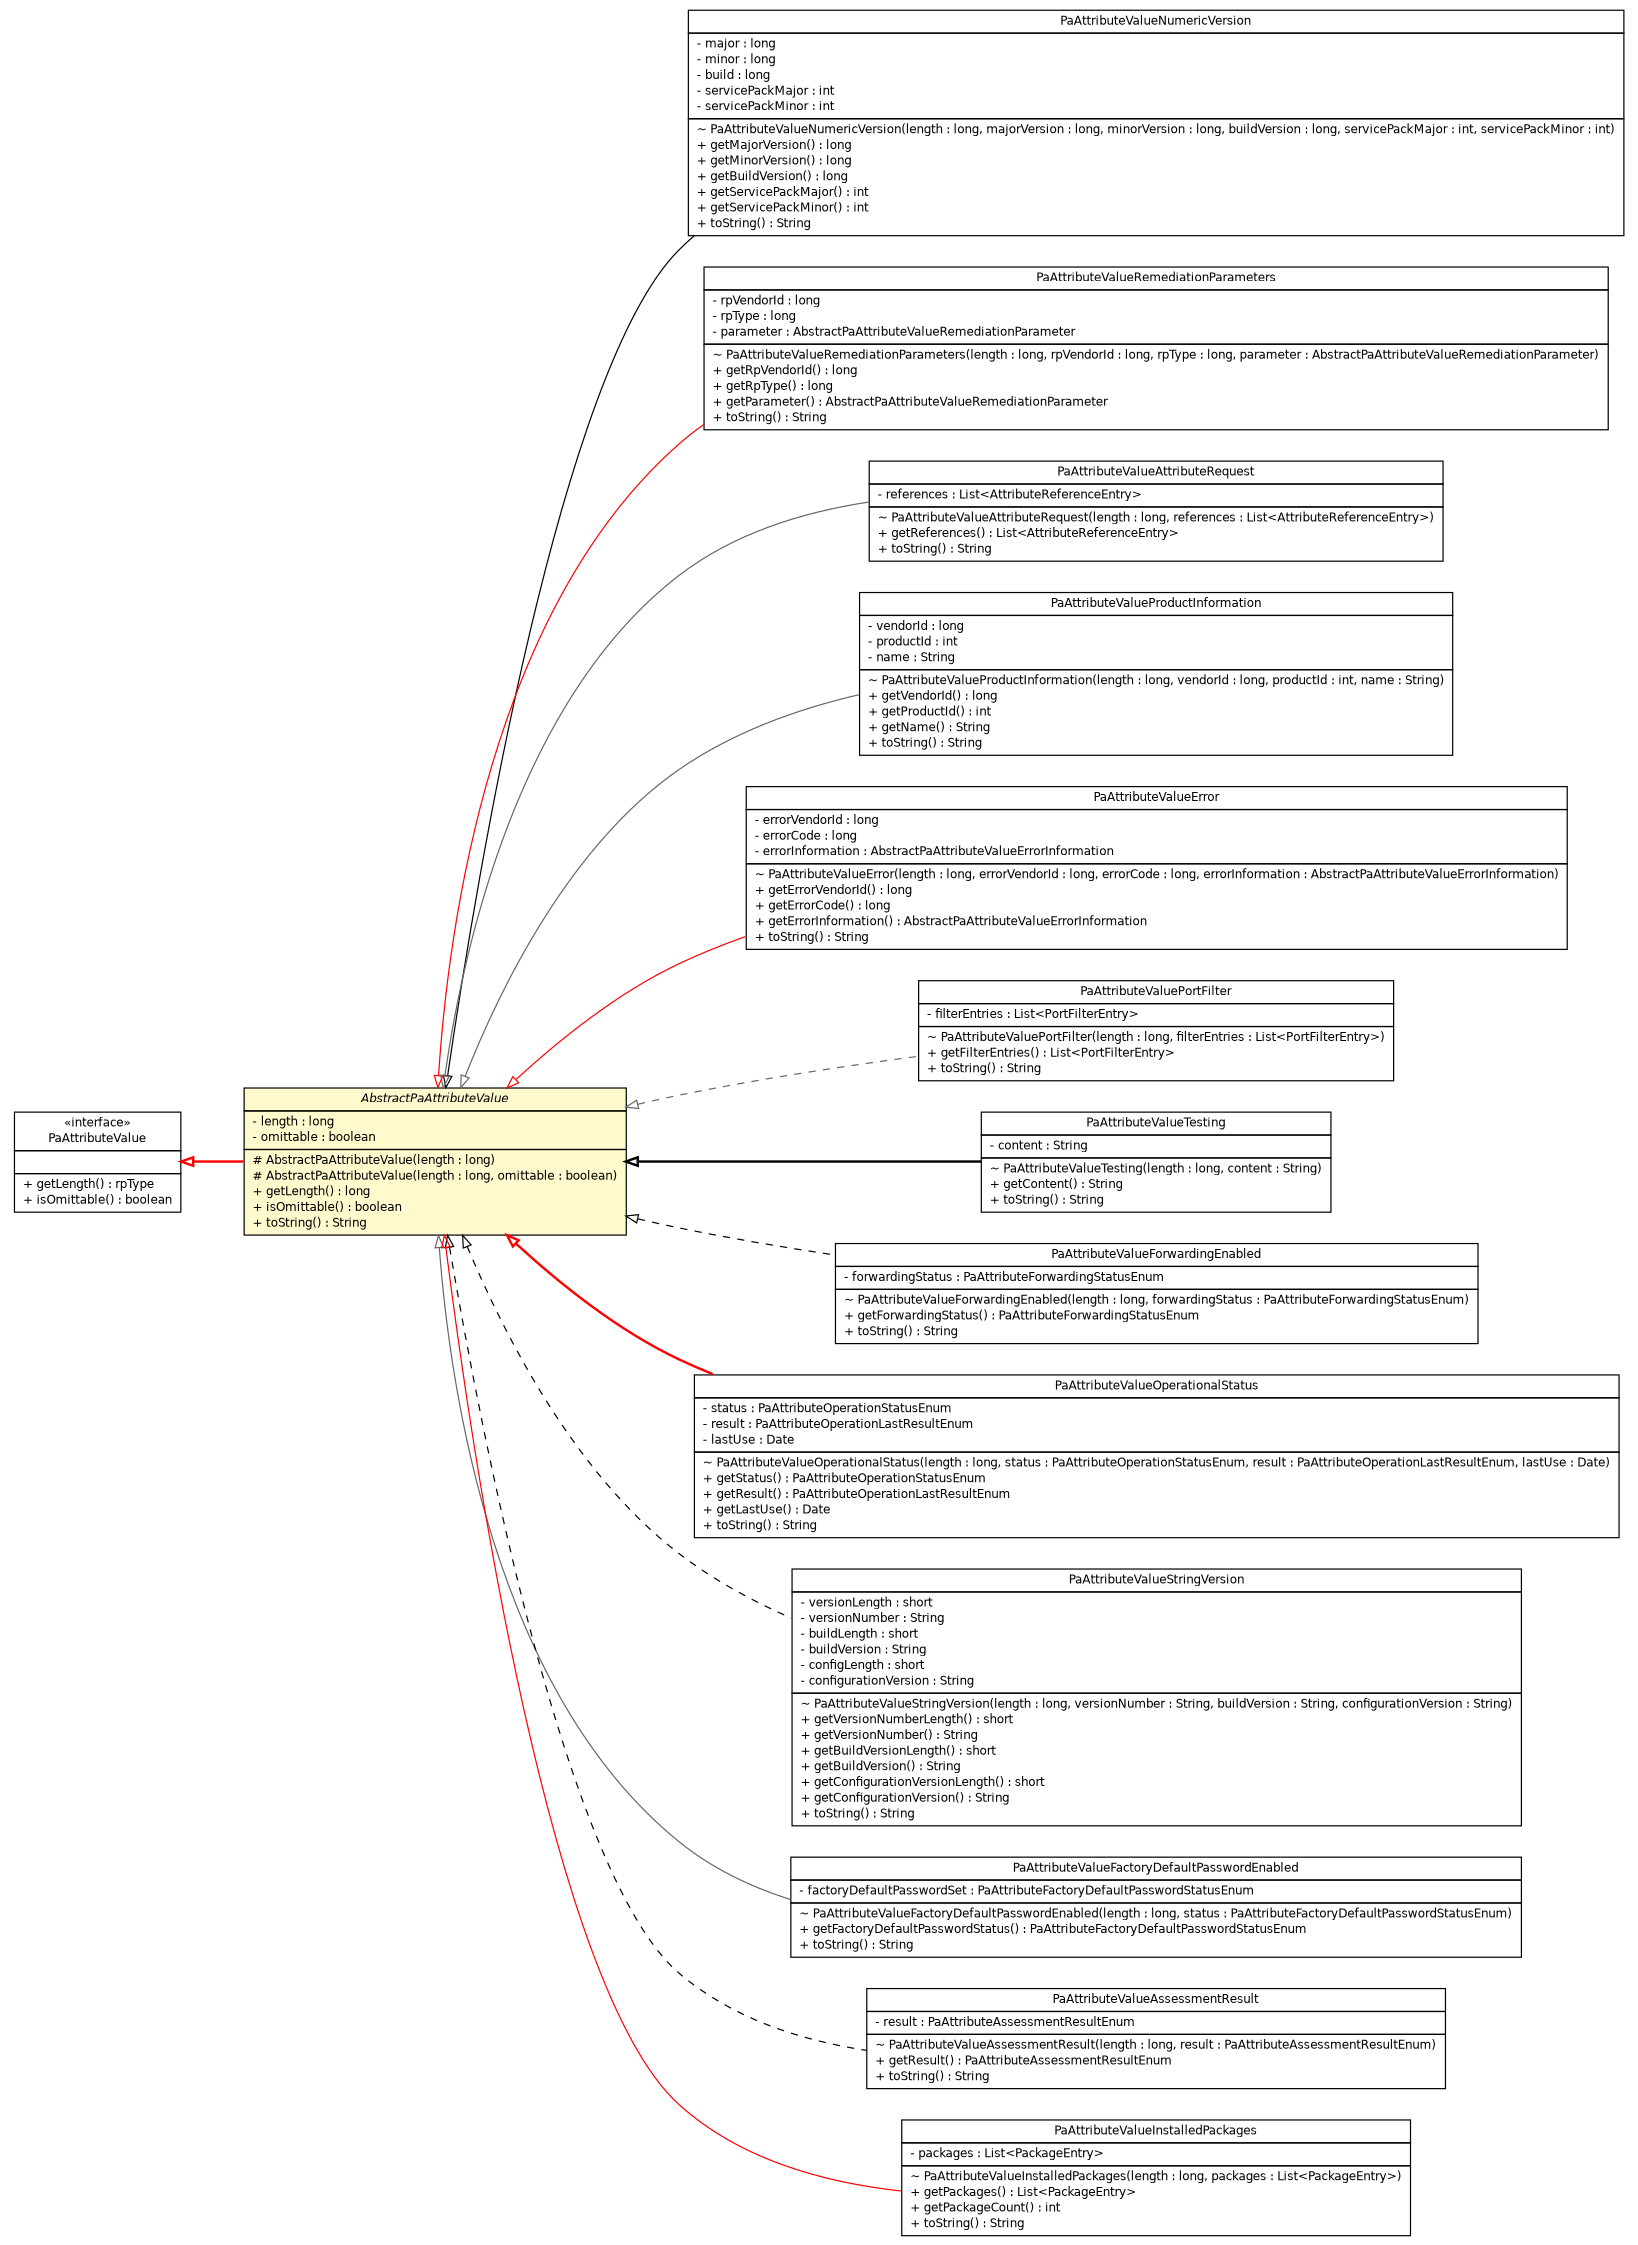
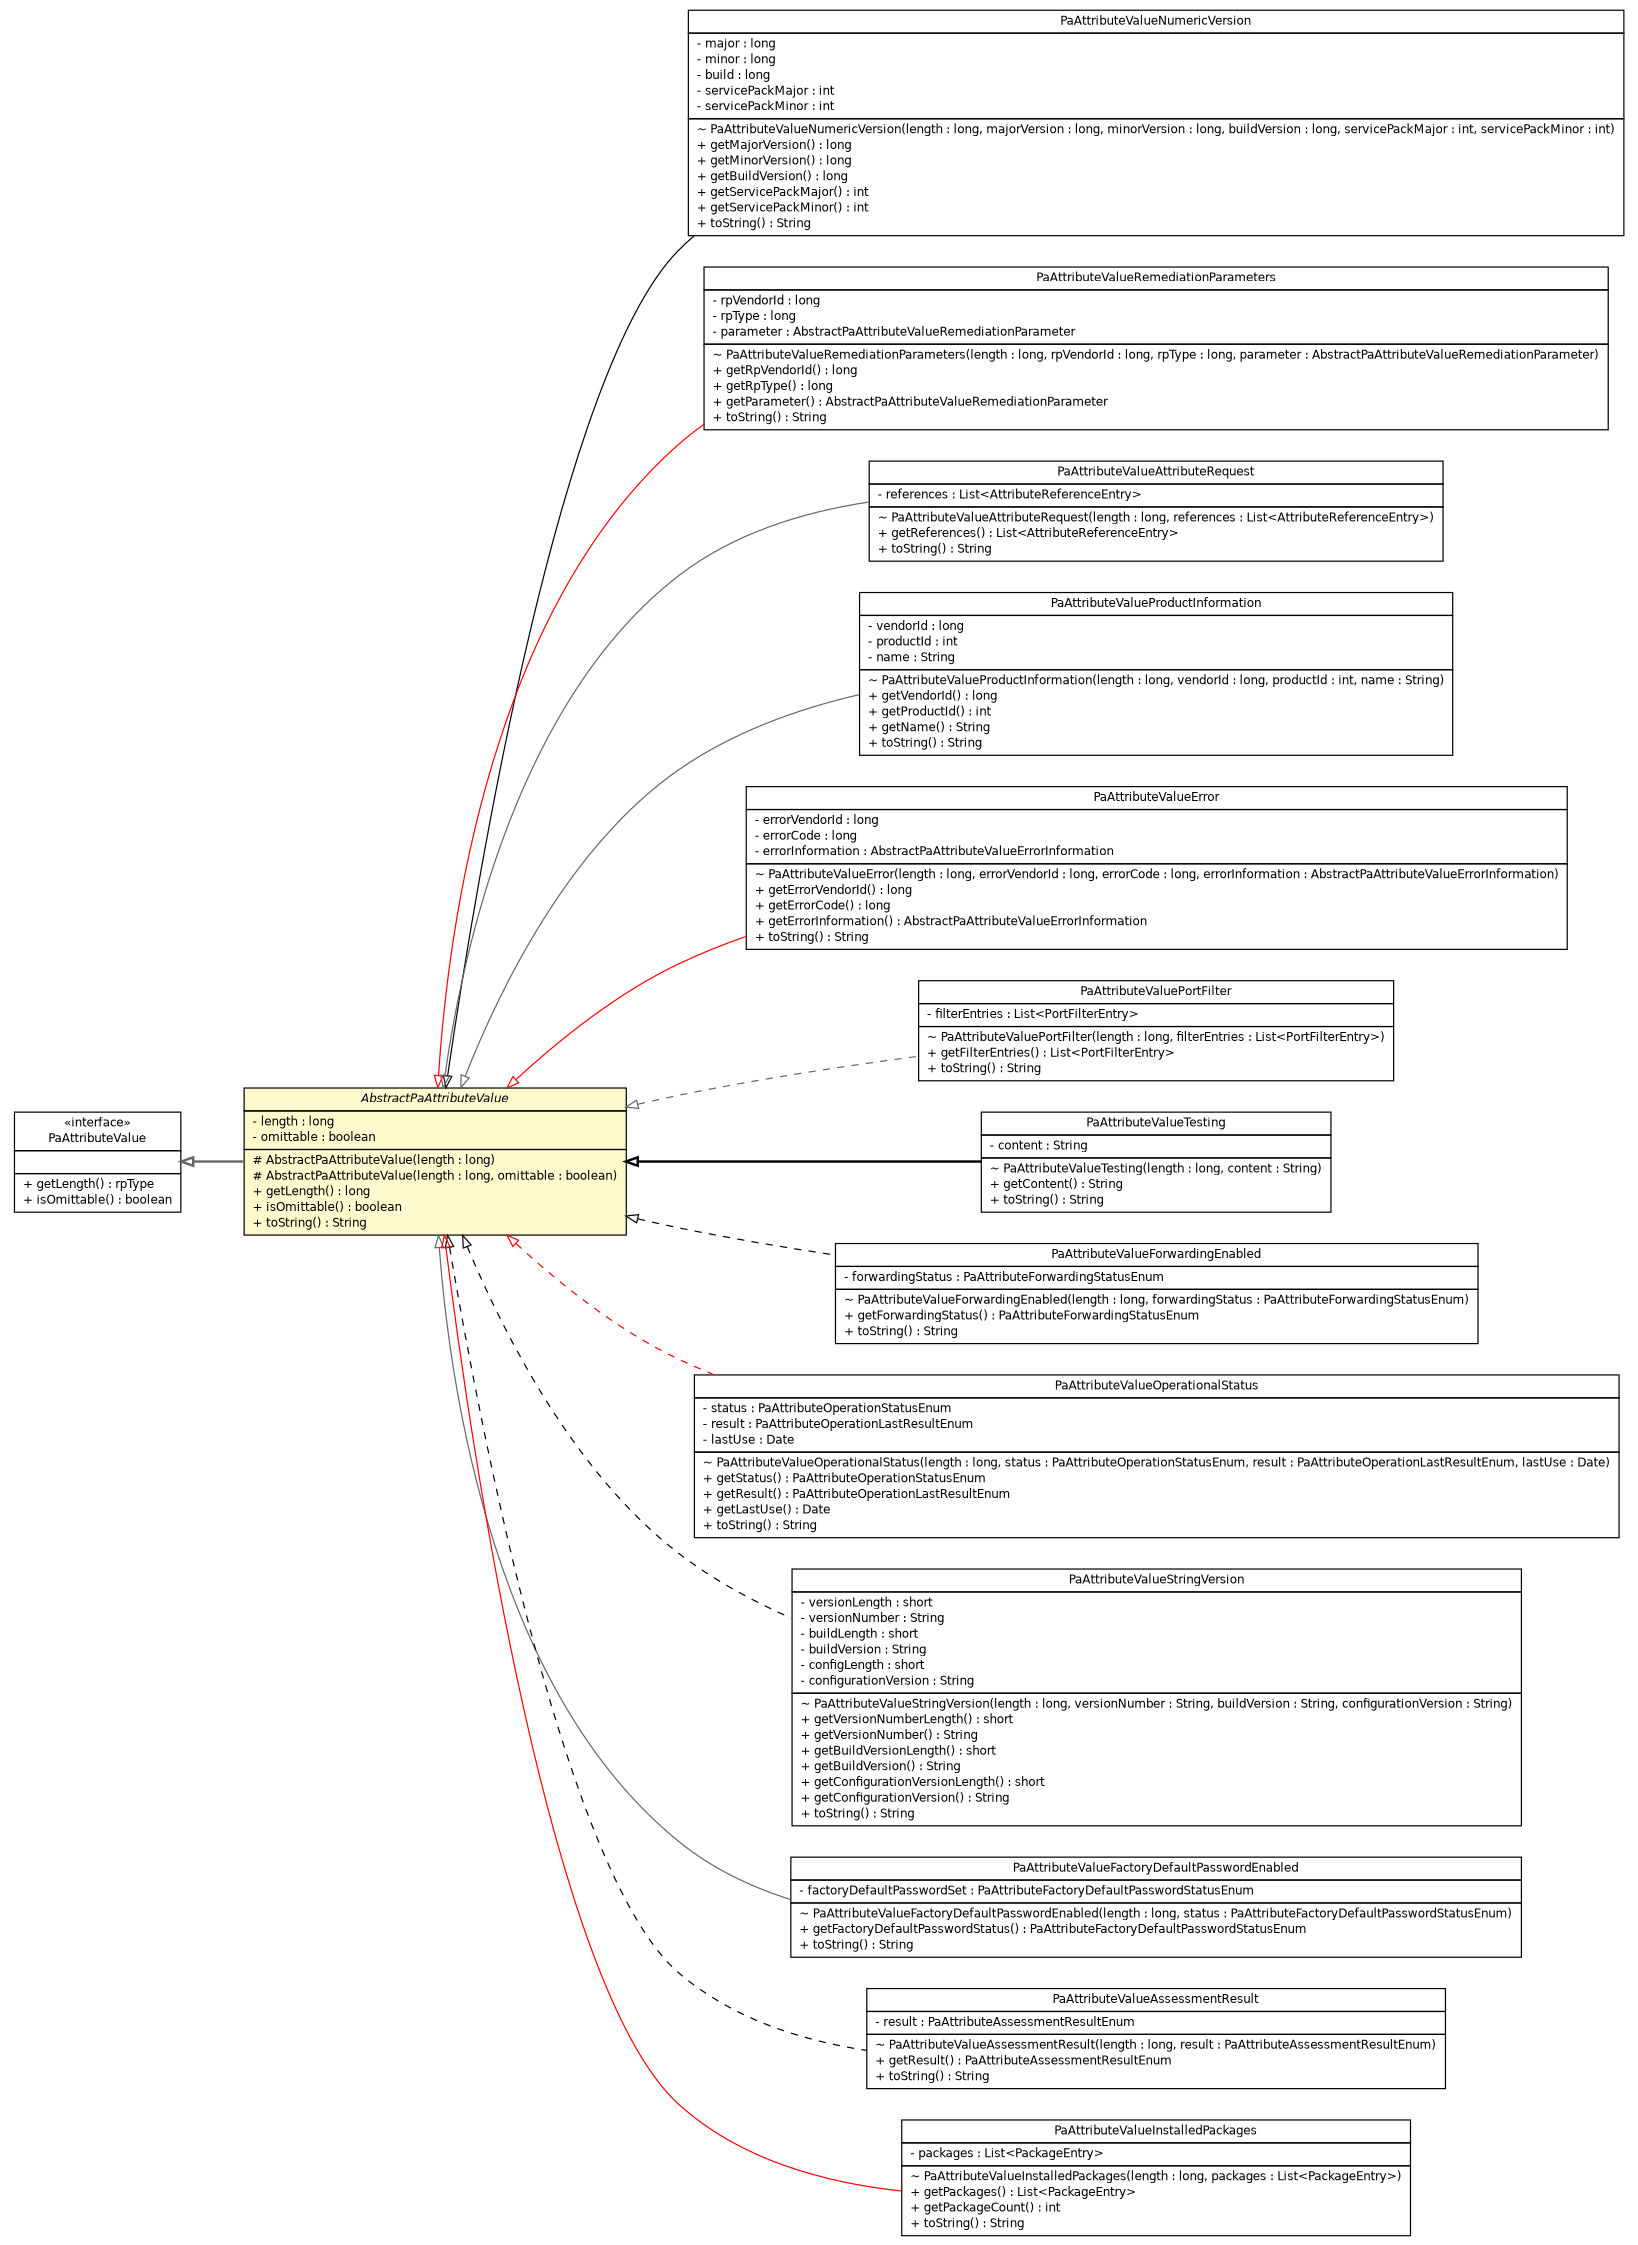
(219, 1162) -> (219, 1162)
(608, 1318) -> (608, 1318)
